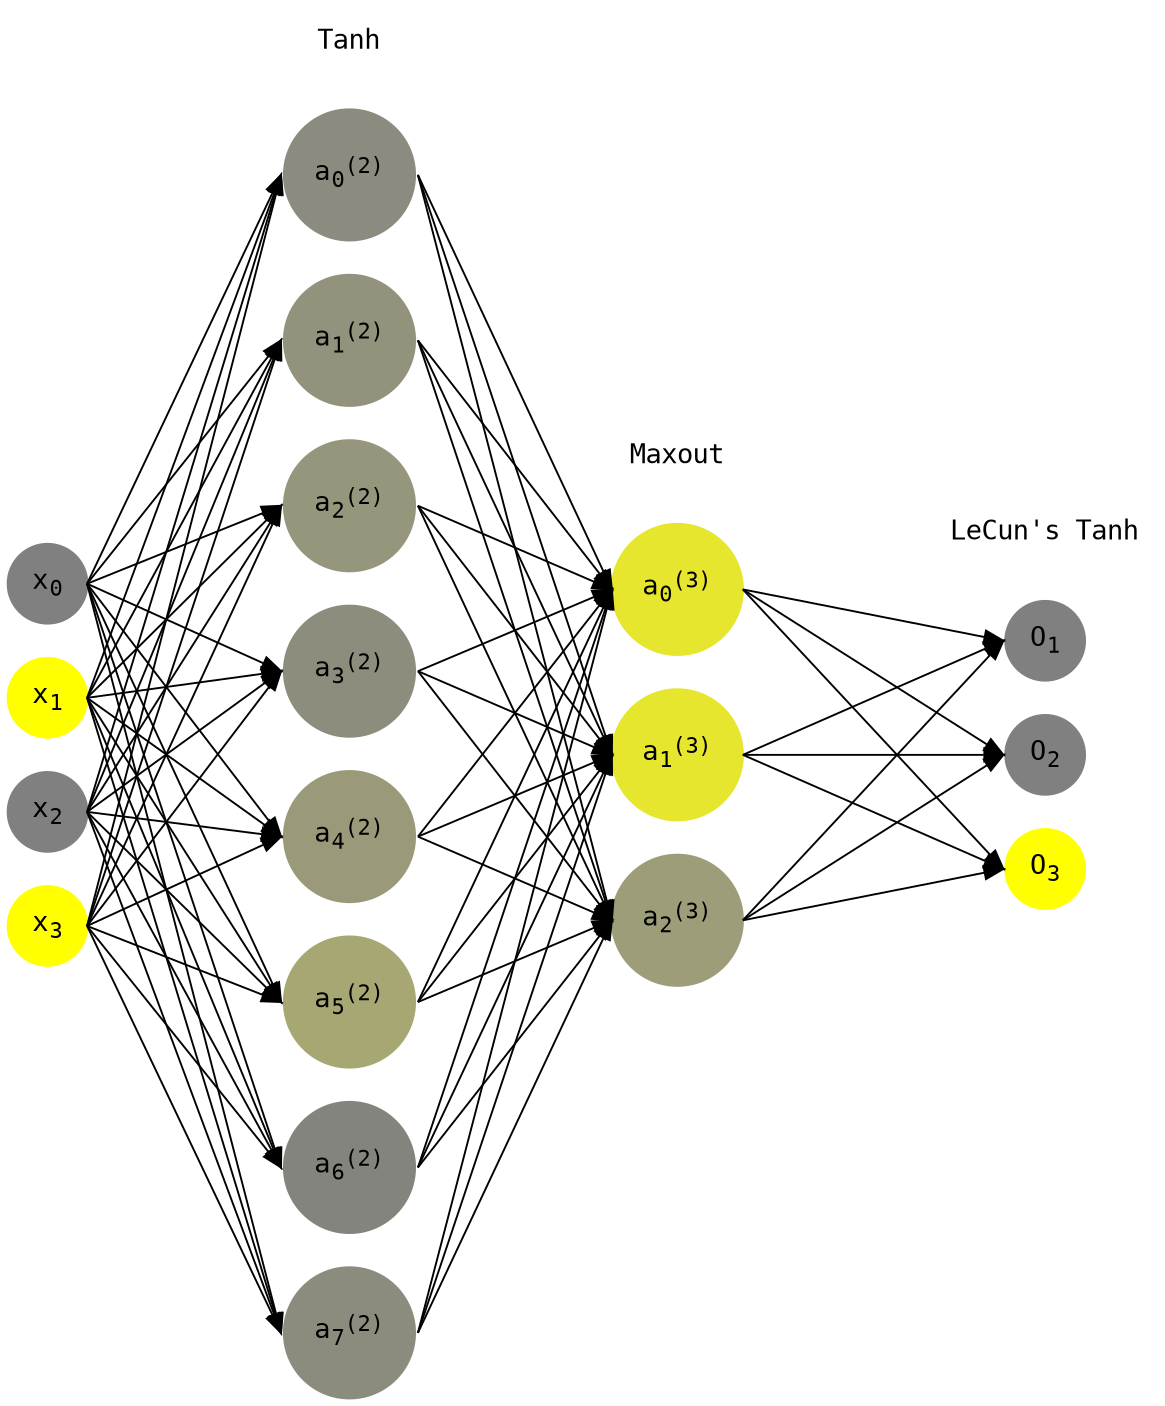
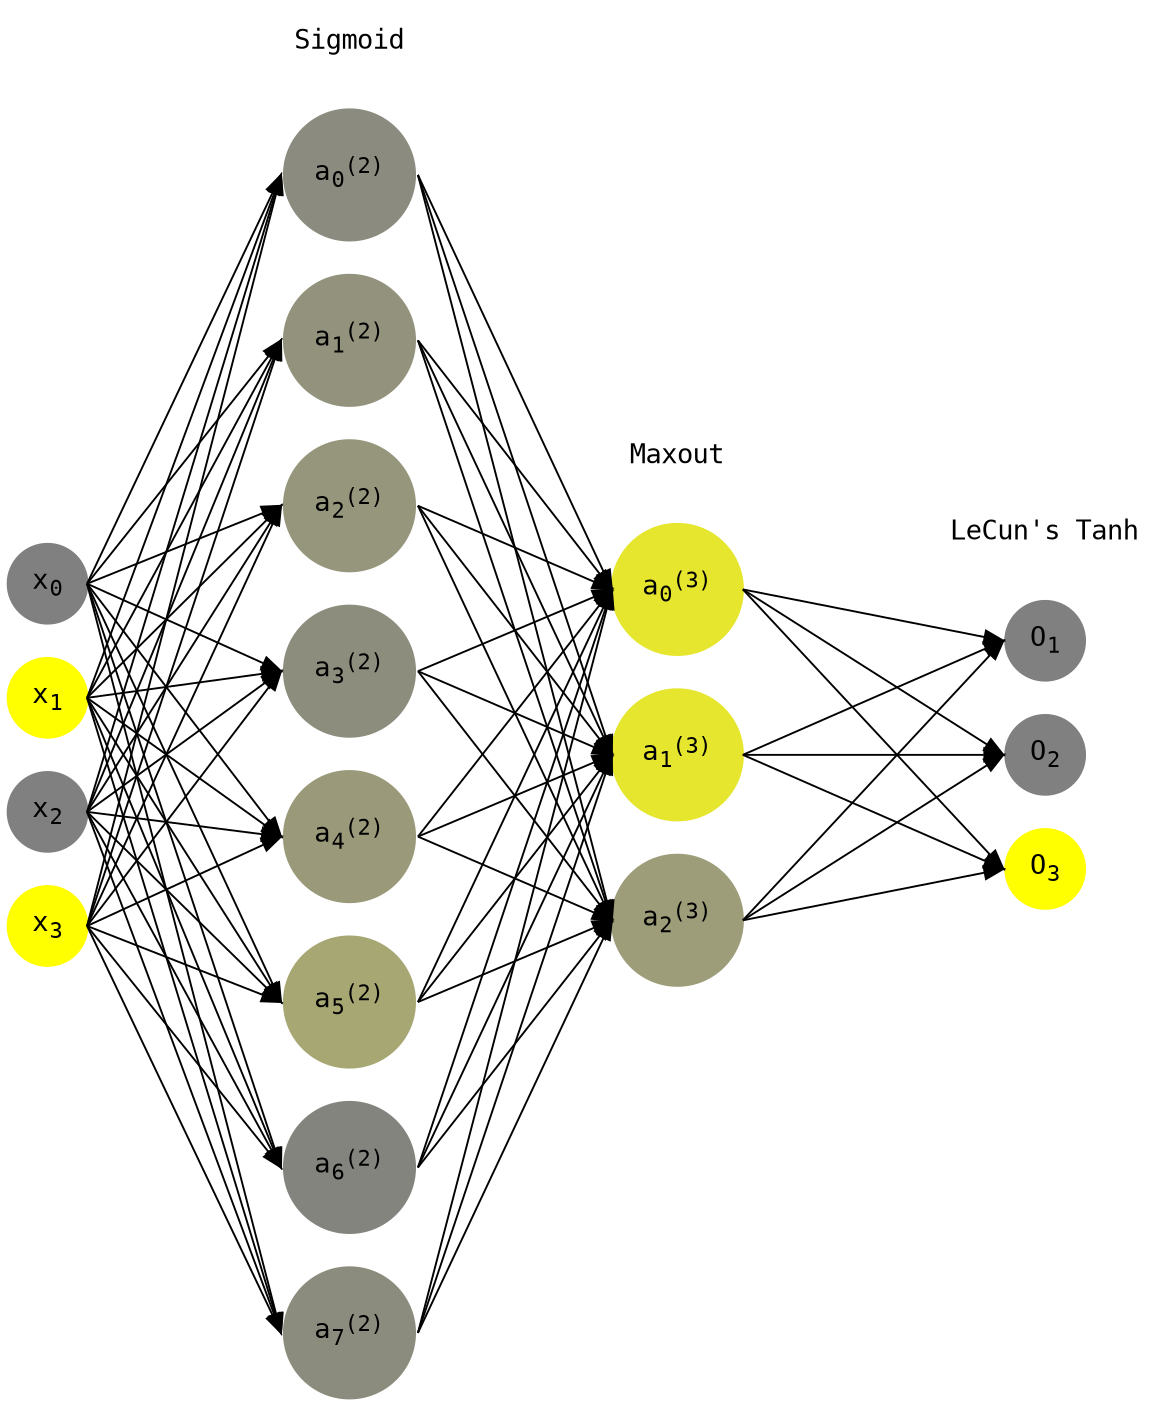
(349, 42) -> (349, 42)
